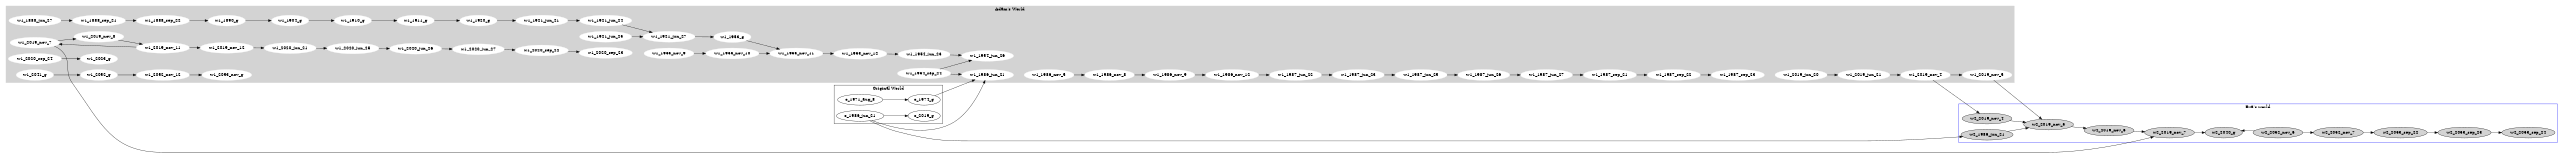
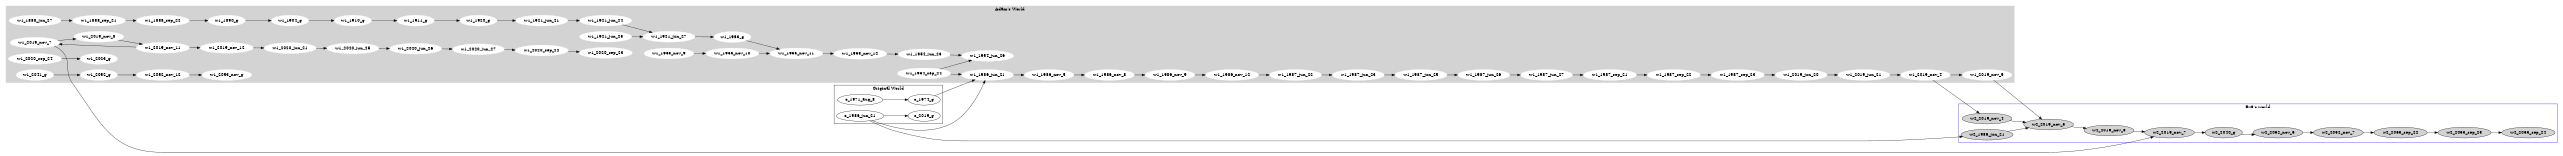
none -> (1017, 75)
none -> (1768, 75)
(2250, 131) -> (2247, 135)
